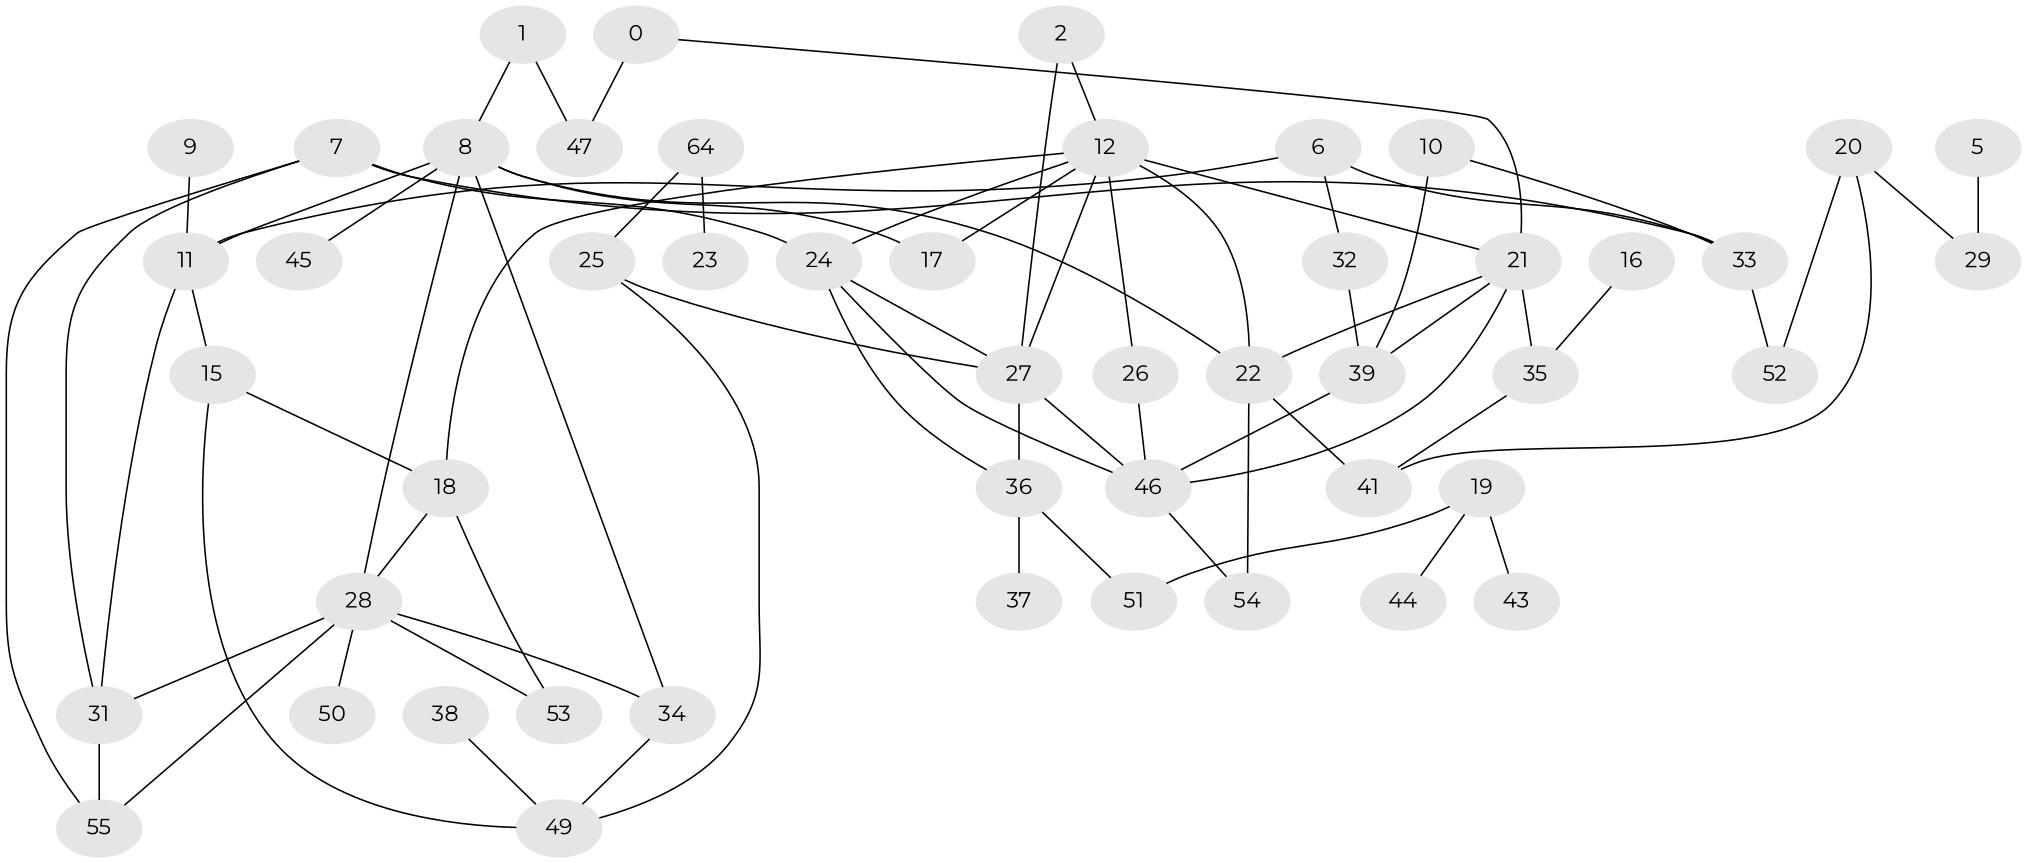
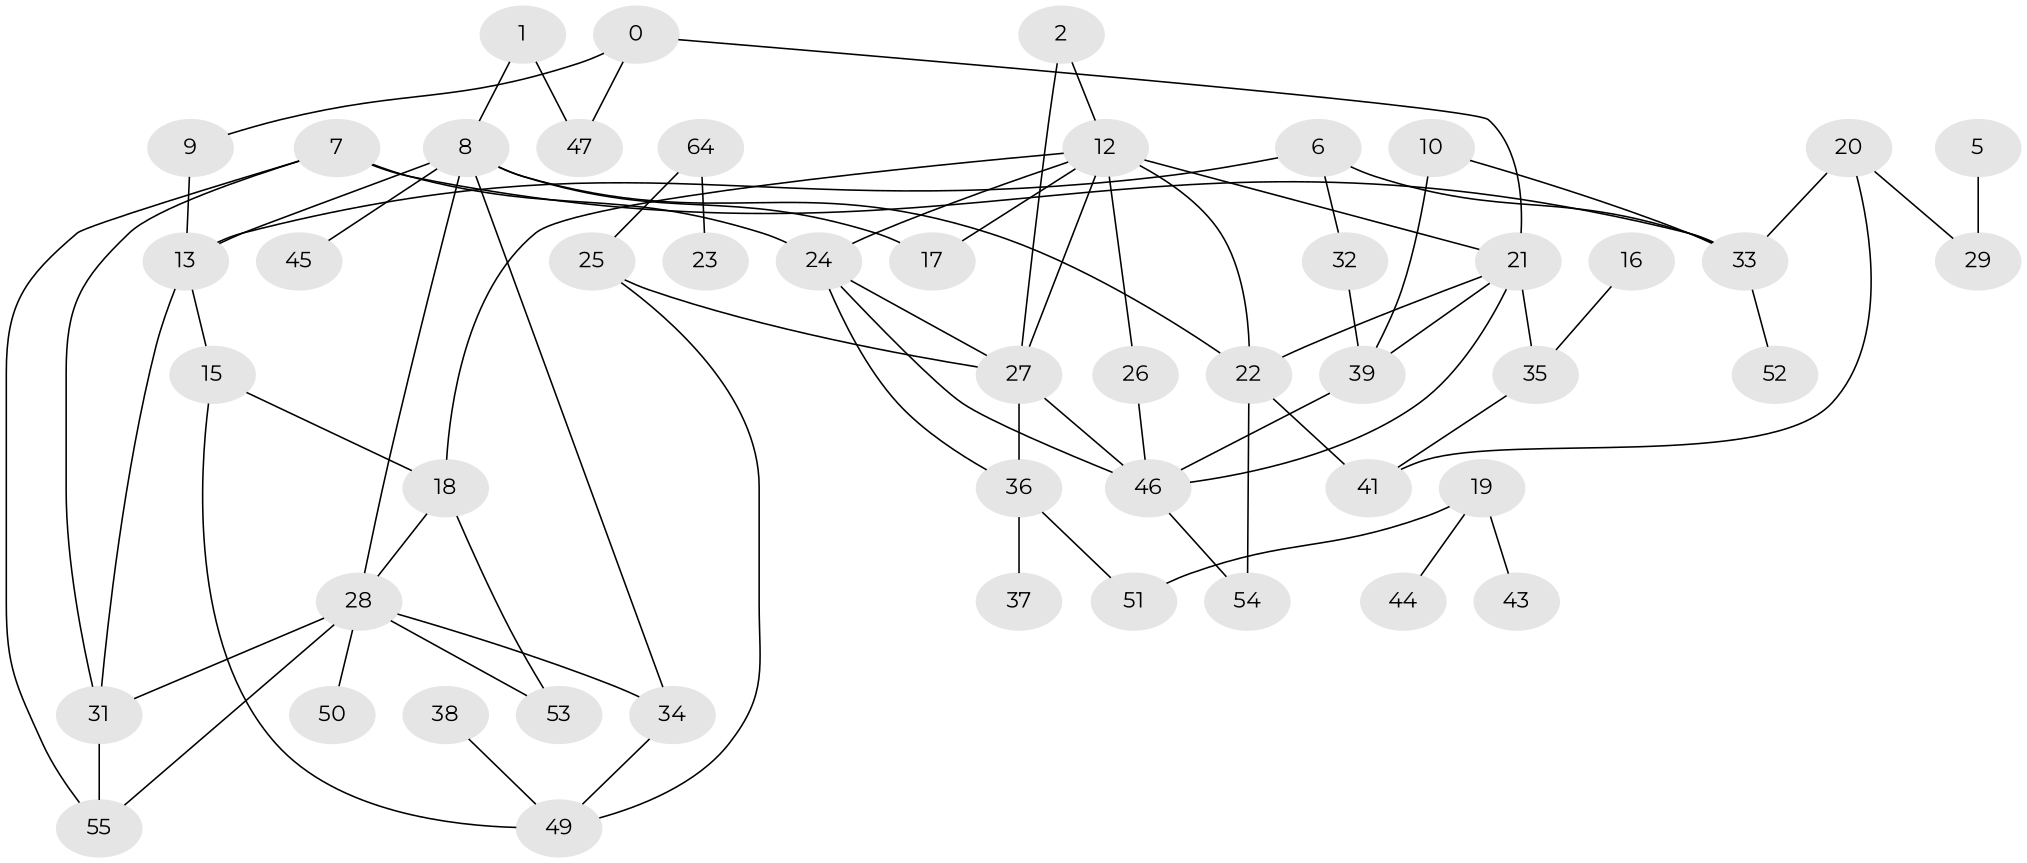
none -> (417, 97)
(186, 261) -> (186, 261)
(1812, 261) -> (1797, 205)
